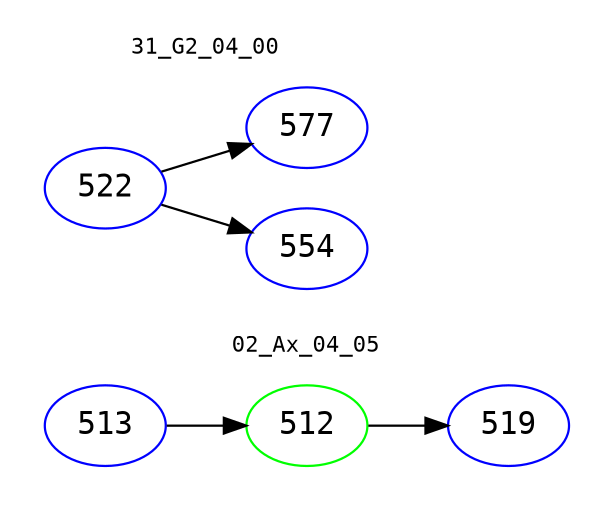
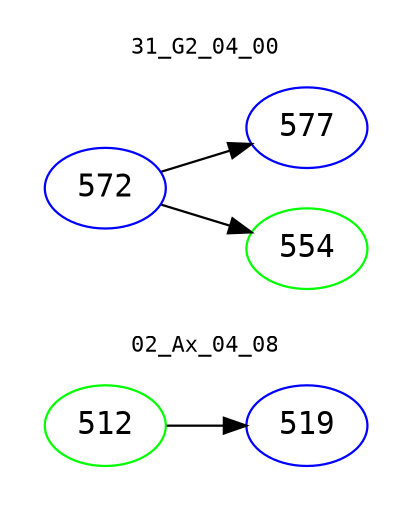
(105, 188) -> (105, 188)
(307, 249) -> (307, 249)
(307, 346) -> (206, 346)
(105, 426) -> none
